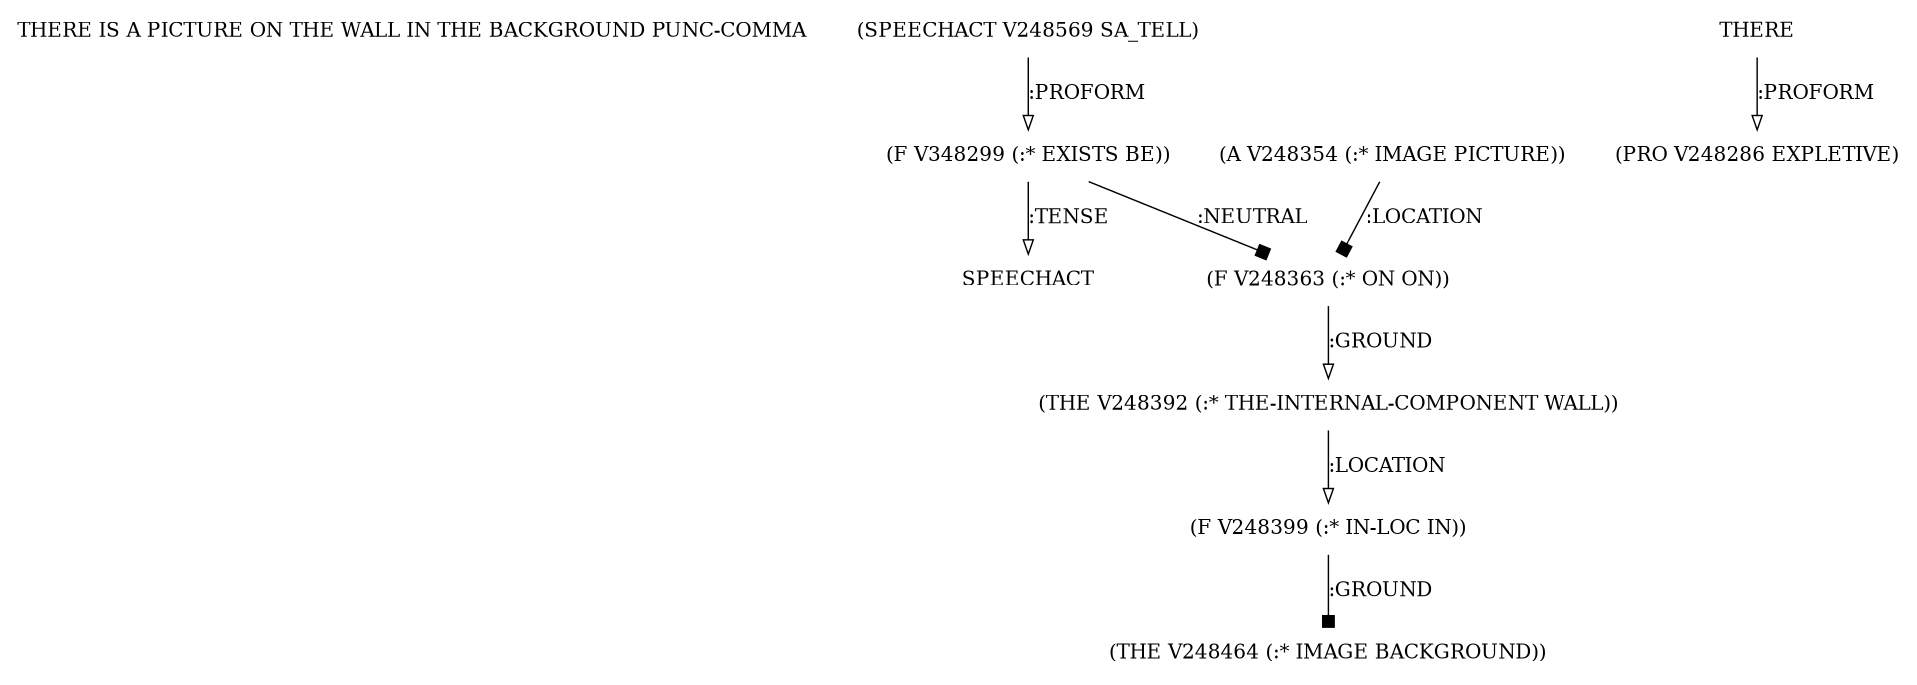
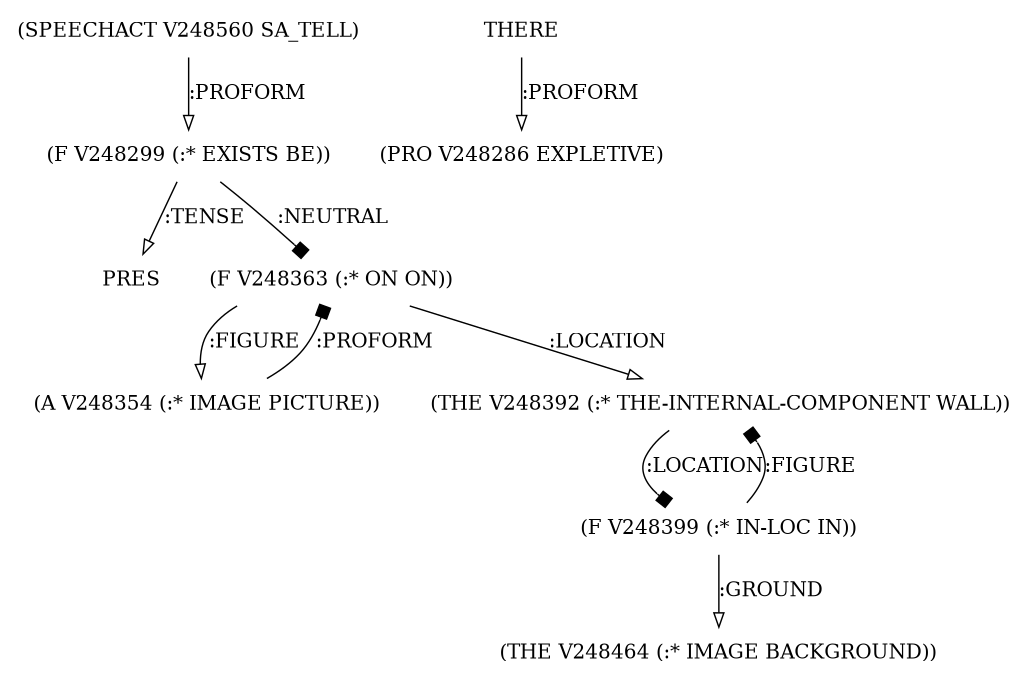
(412, 31) -> none
(1028, 31) -> (189, 31)
(1028, 156) -> (189, 156)
(1424, 218) -> (374, 342)
(1028, 280) -> (131, 280)
none -> (210, 330)
(1381, 342) -> (607, 342)
(1328, 459) -> (644, 460)
none -> (764, 474)
(1328, 584) -> (719, 584)
